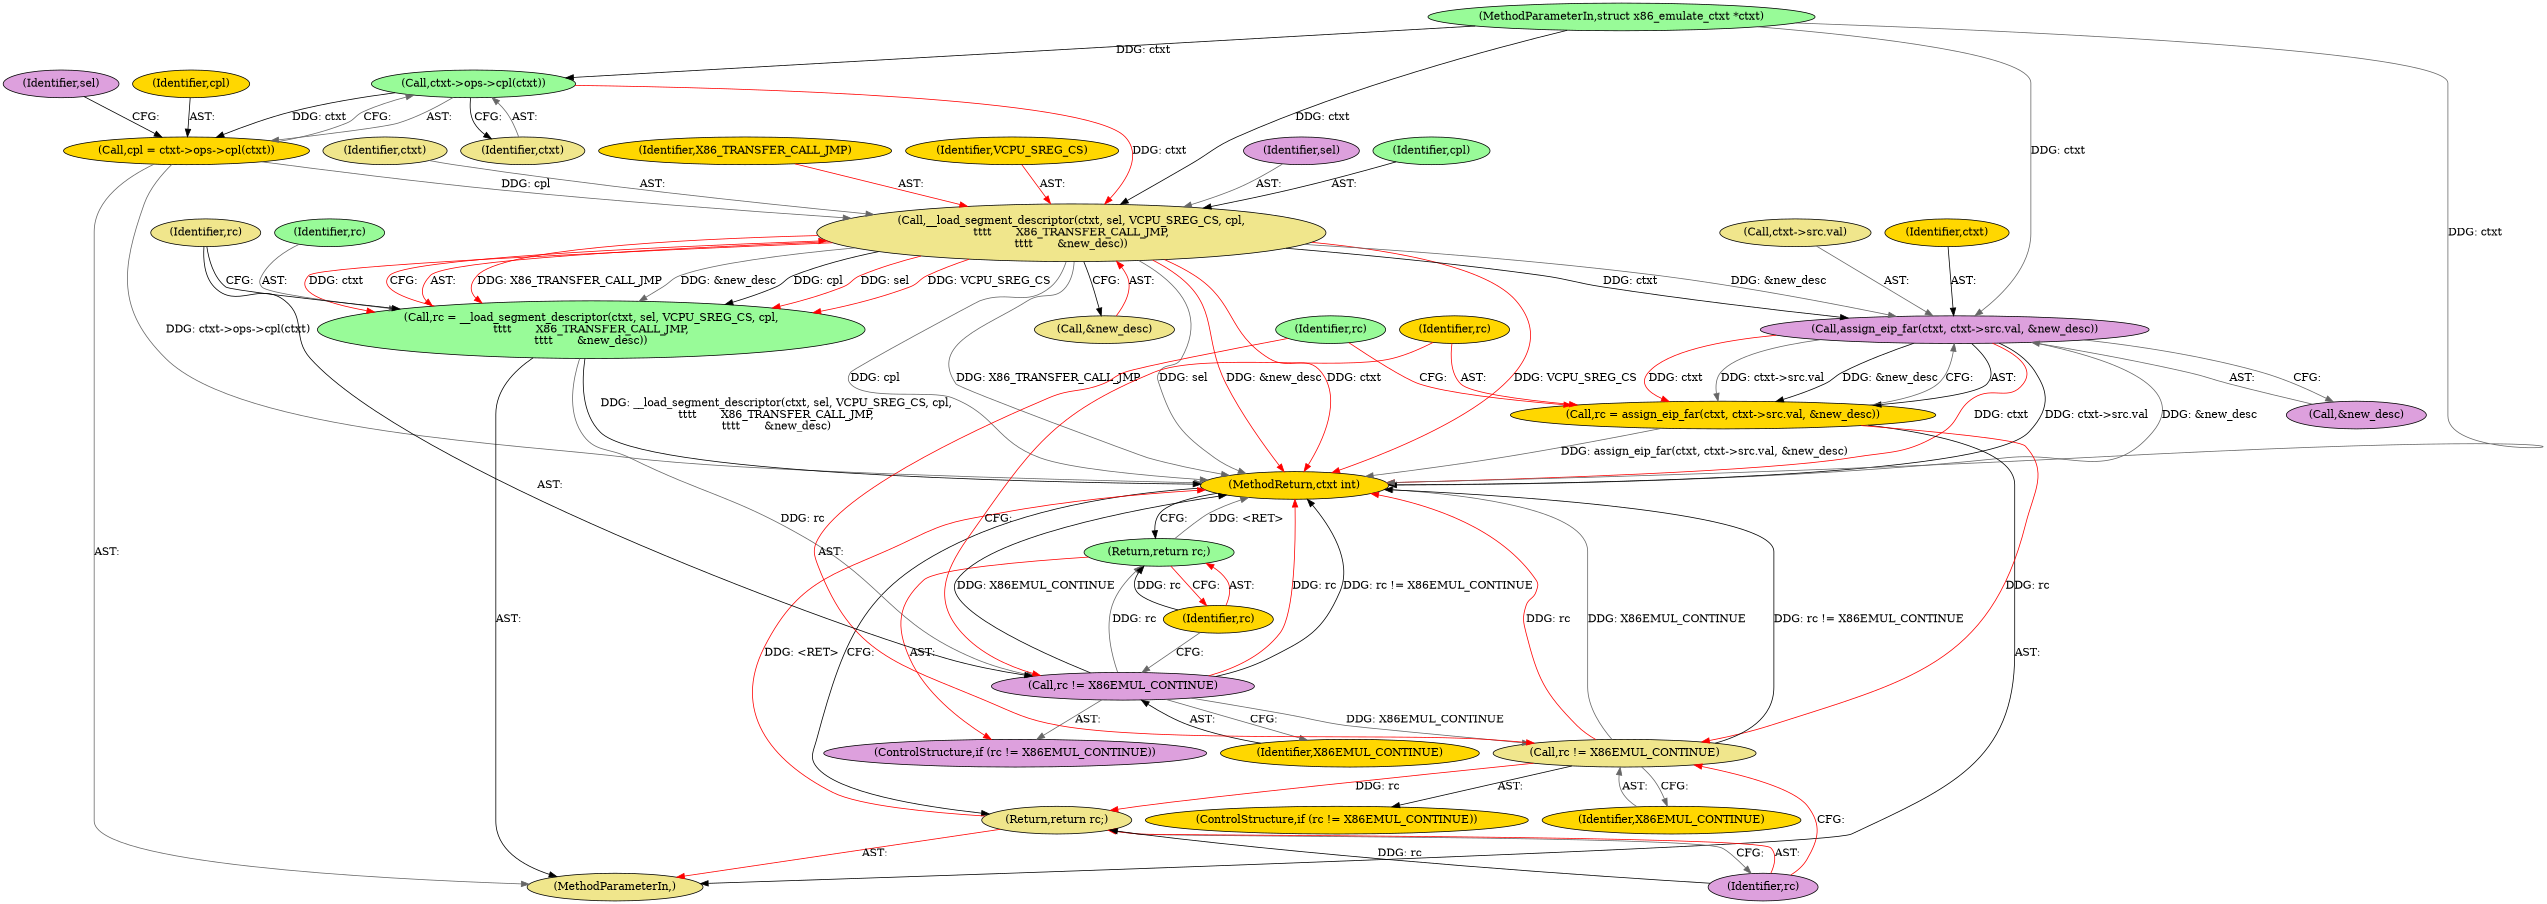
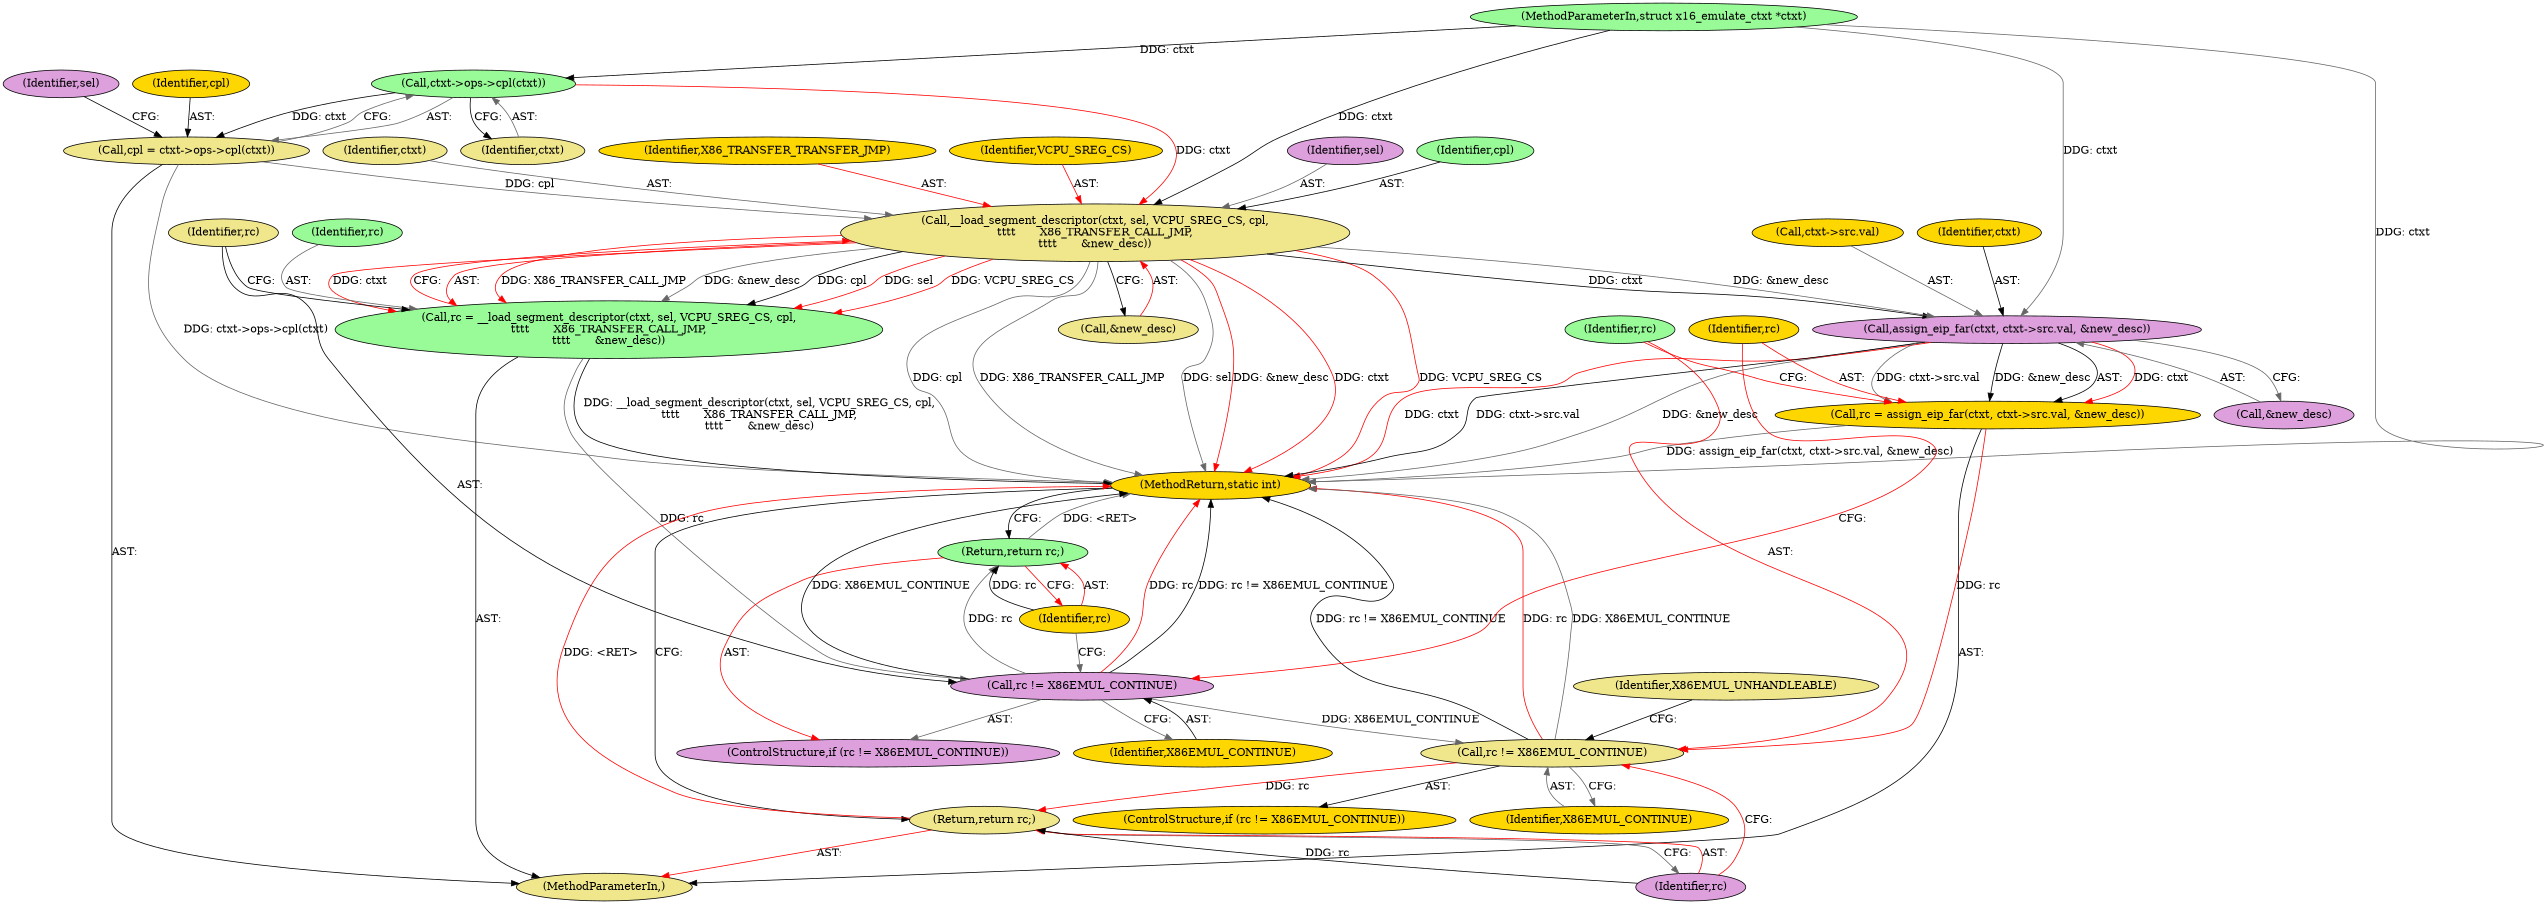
(1622, 17) -> (1664, 17)
(187, 151) -> (187, 151)
(745, 151) -> (767, 151)
(1795, 233) -> (1828, 233)
(1922, 392) -> none
(1295, 485) -> (1211, 485)
none -> (1726, 686)
(94, 698) -> (112, 688)
